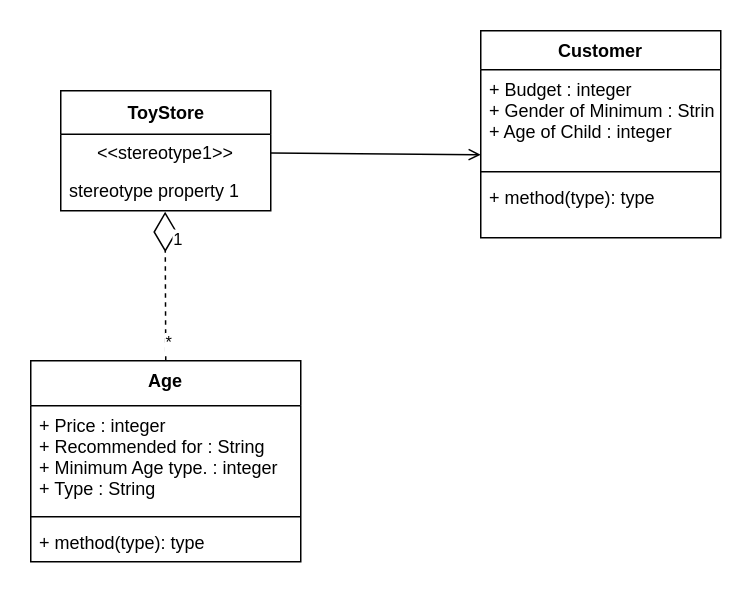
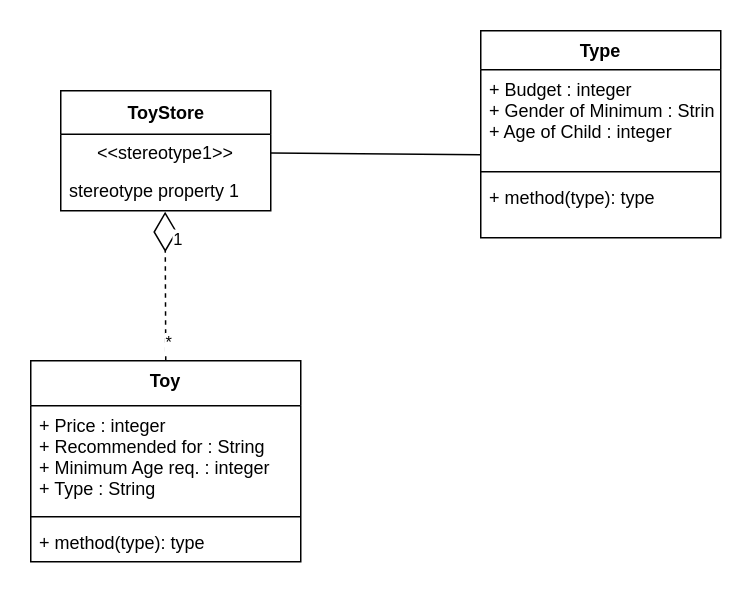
(600, 51) -> (600, 51)
(473, 155) -> (474, 155)
(165, 381) -> (165, 381)
(111, 426) -> (111, 426)
